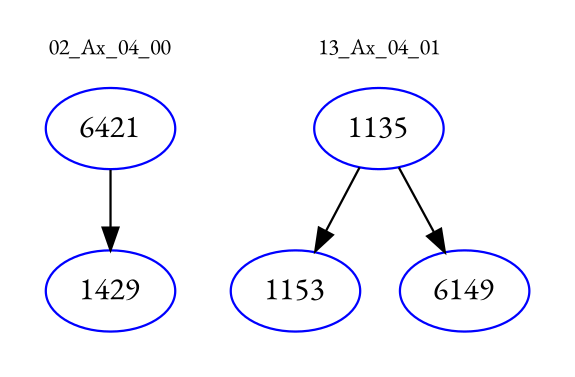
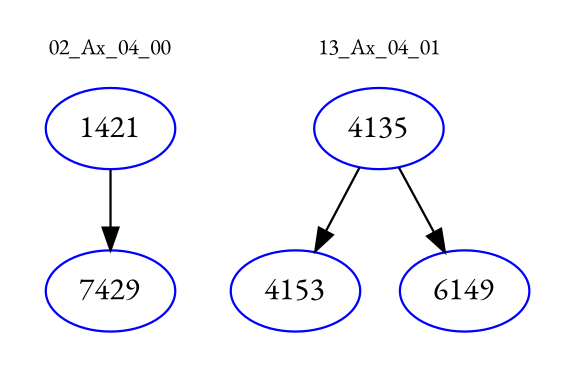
(111, 129) -> (111, 129)
(379, 129) -> (379, 129)
(111, 291) -> (111, 291)
(295, 291) -> (295, 291)
